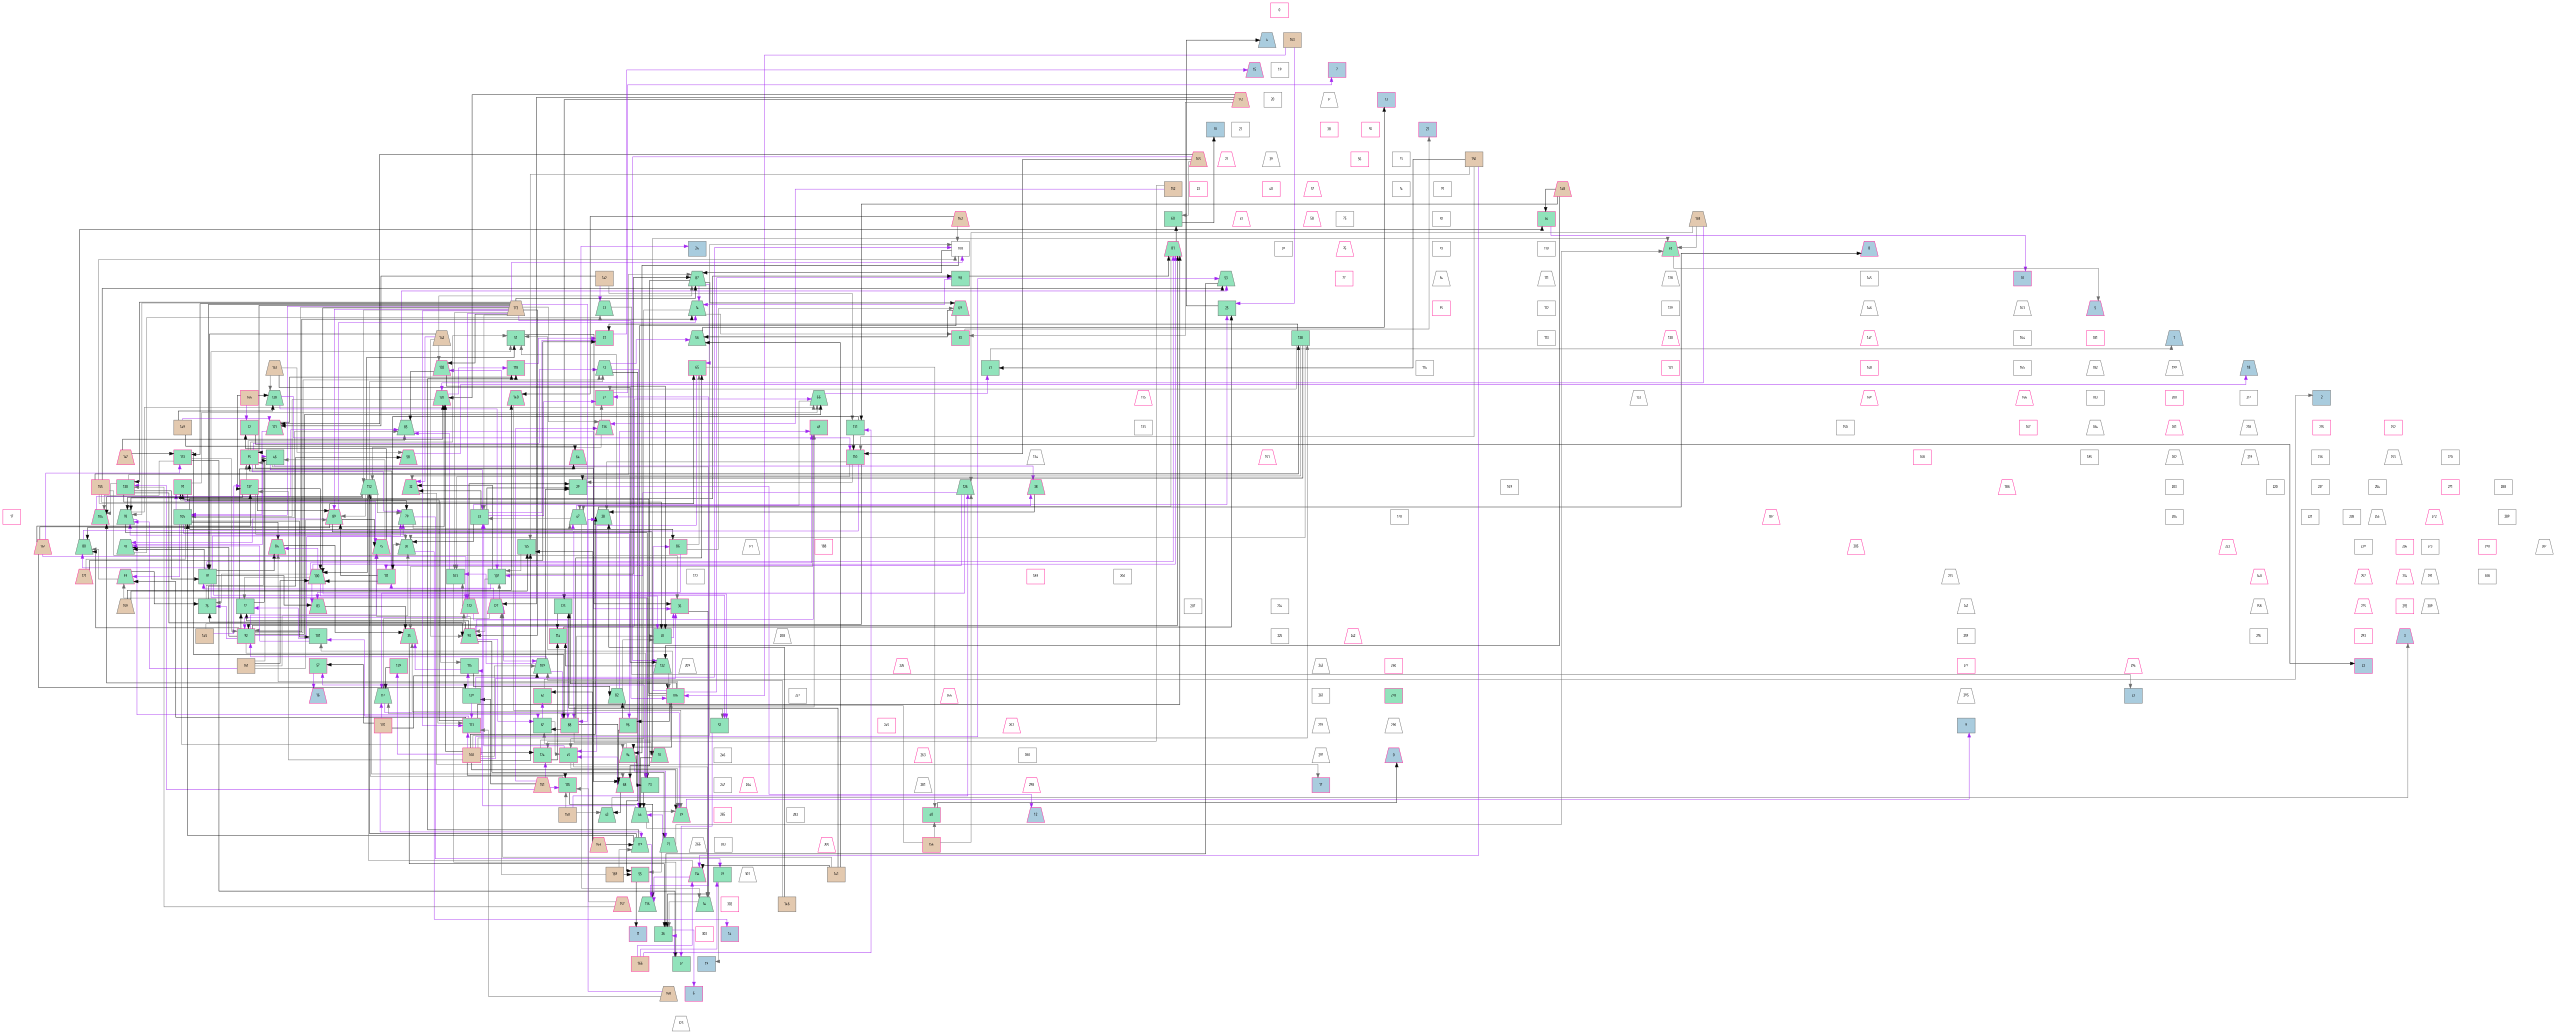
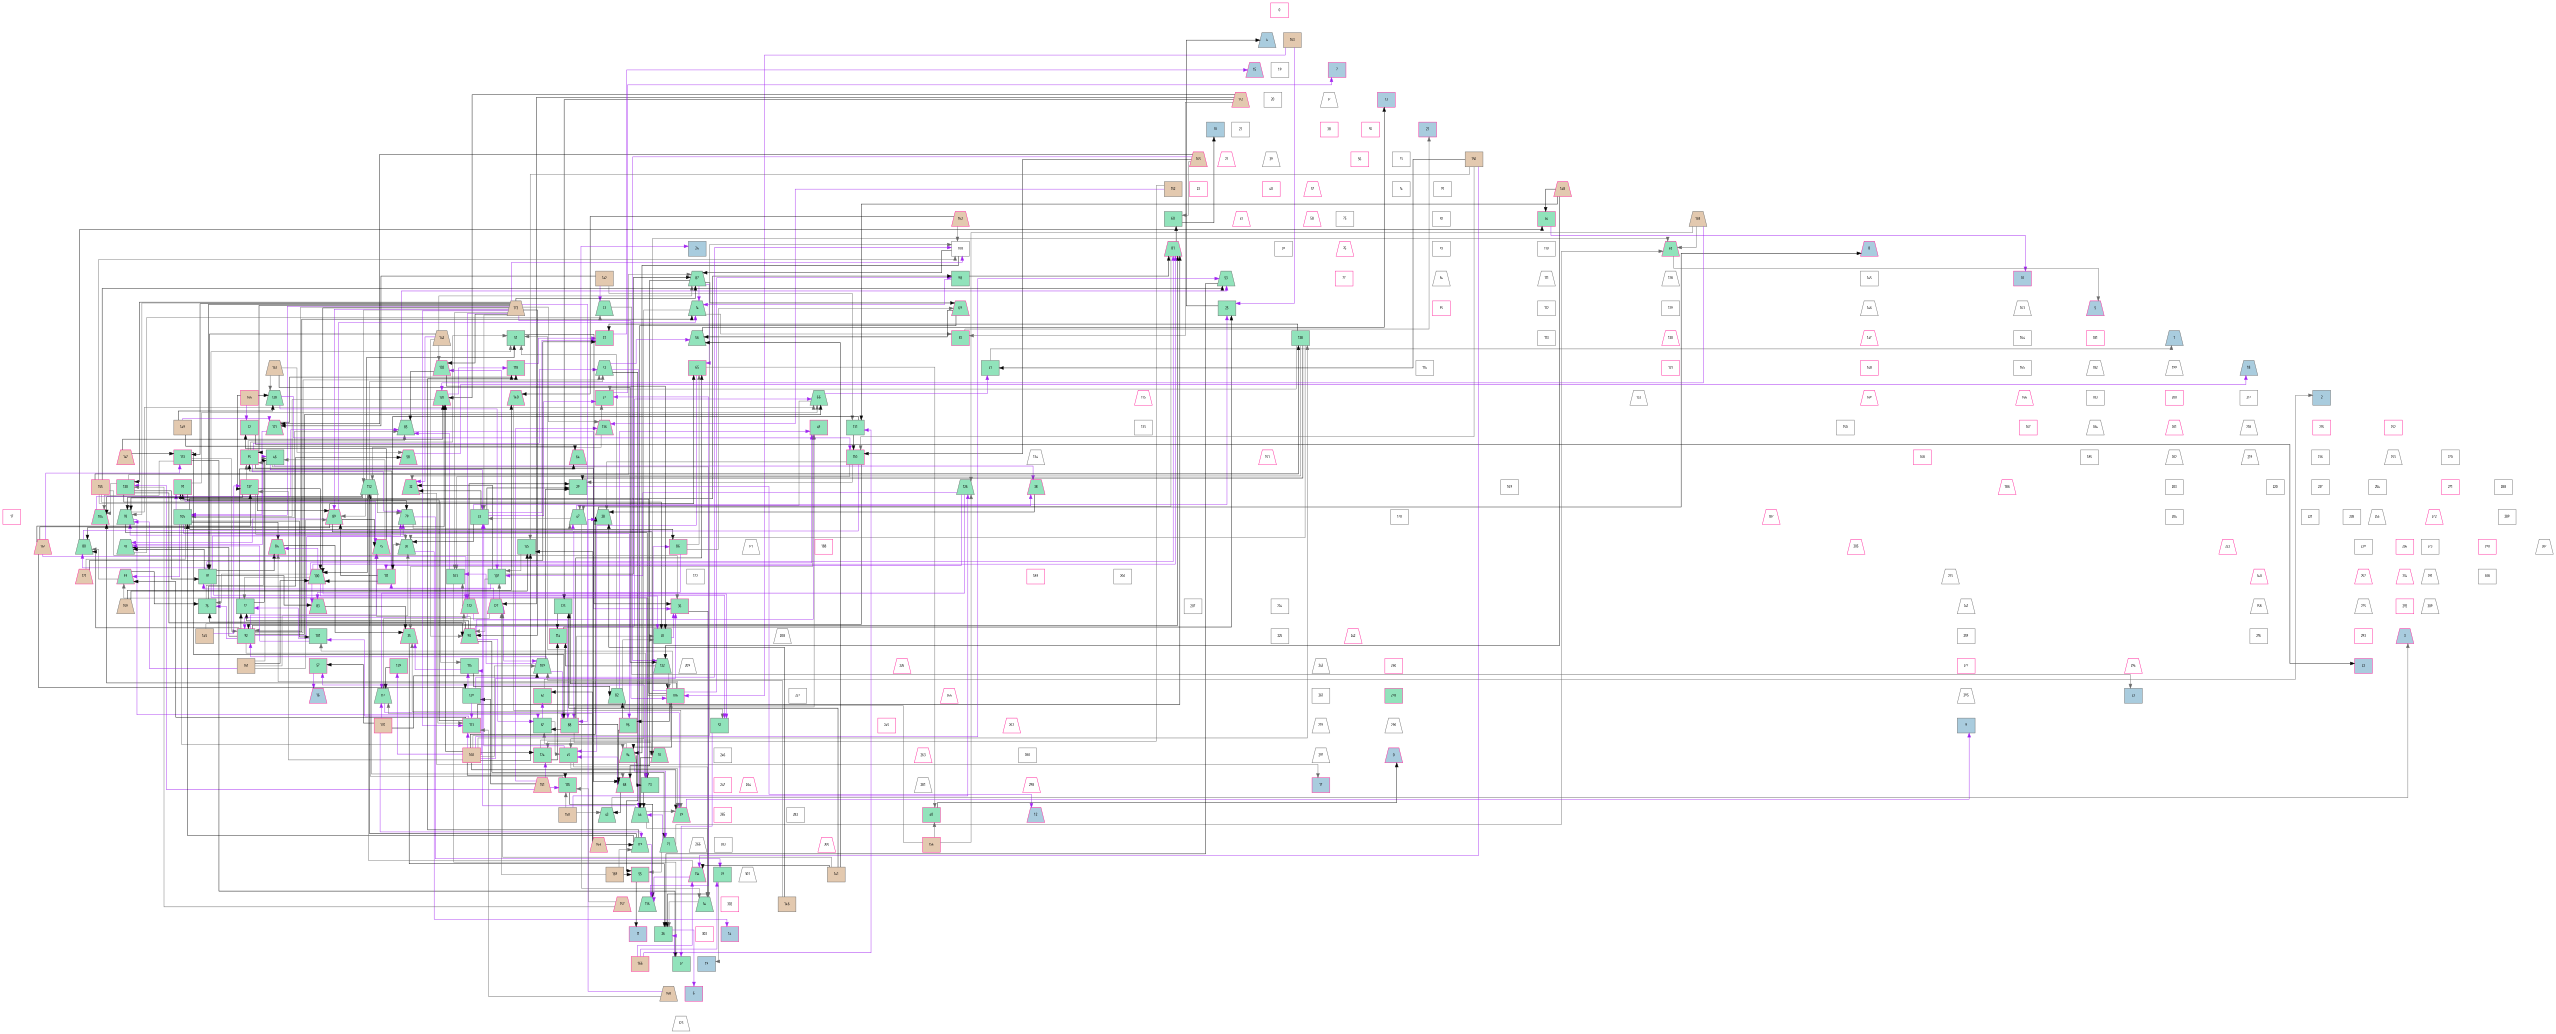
(2364, 606) -> (2364, 606)
(723, 785) -> (723, 785)
